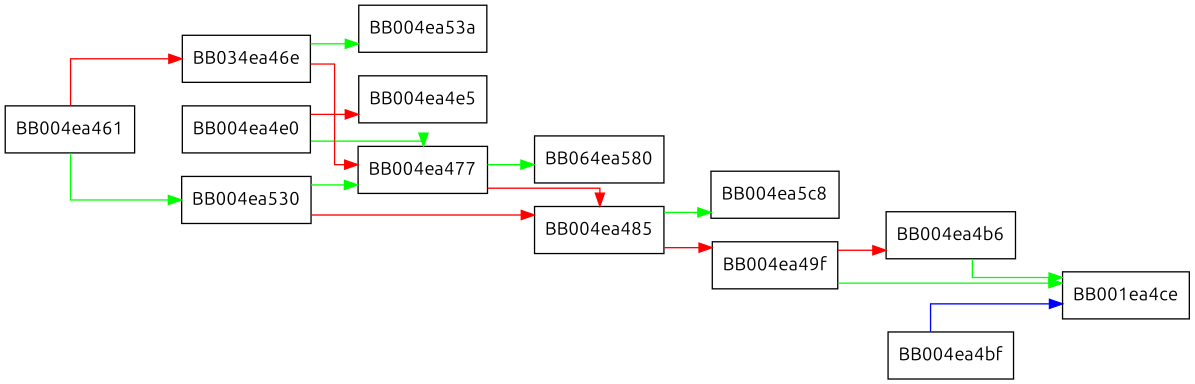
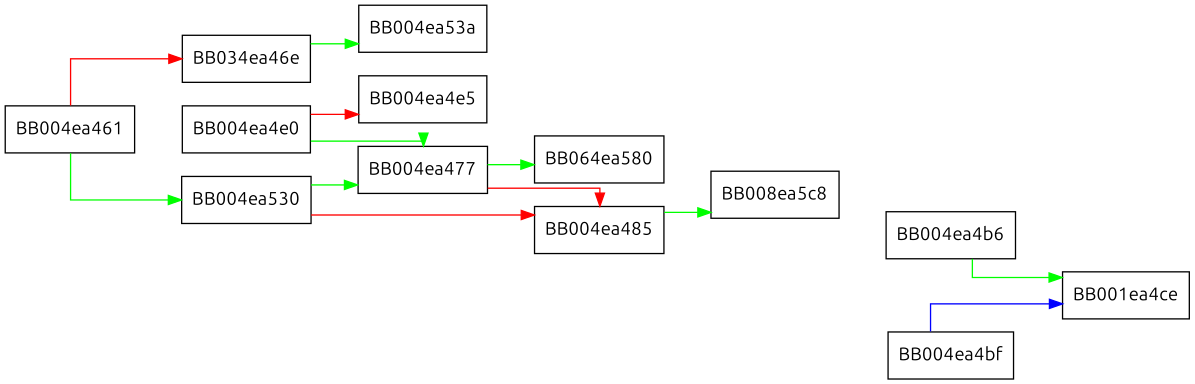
(335, 104) -> none
(775, 195) -> (775, 195)
(775, 265) -> none
